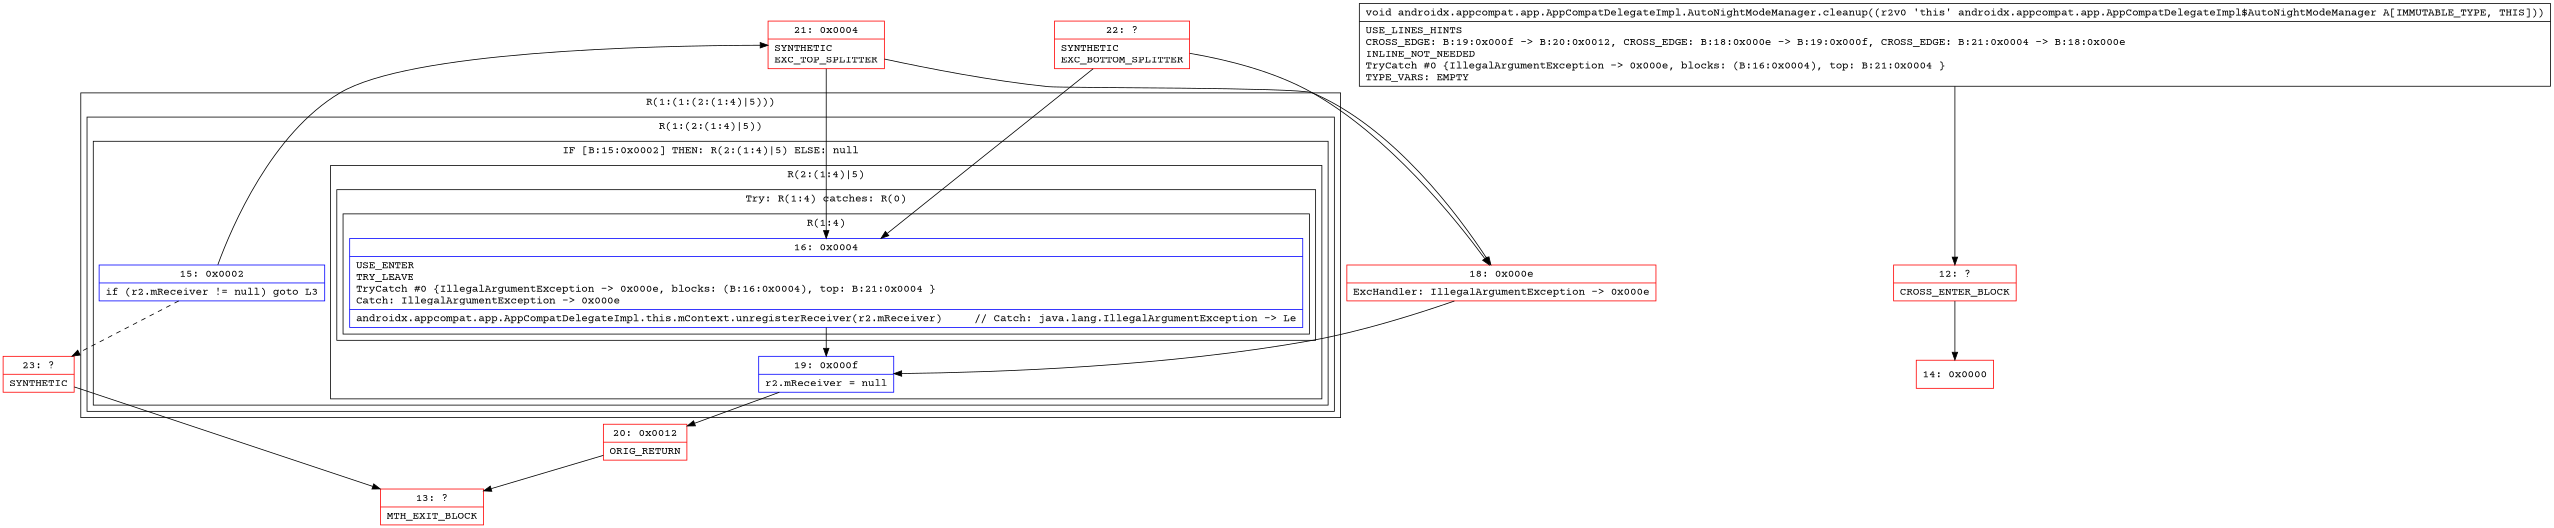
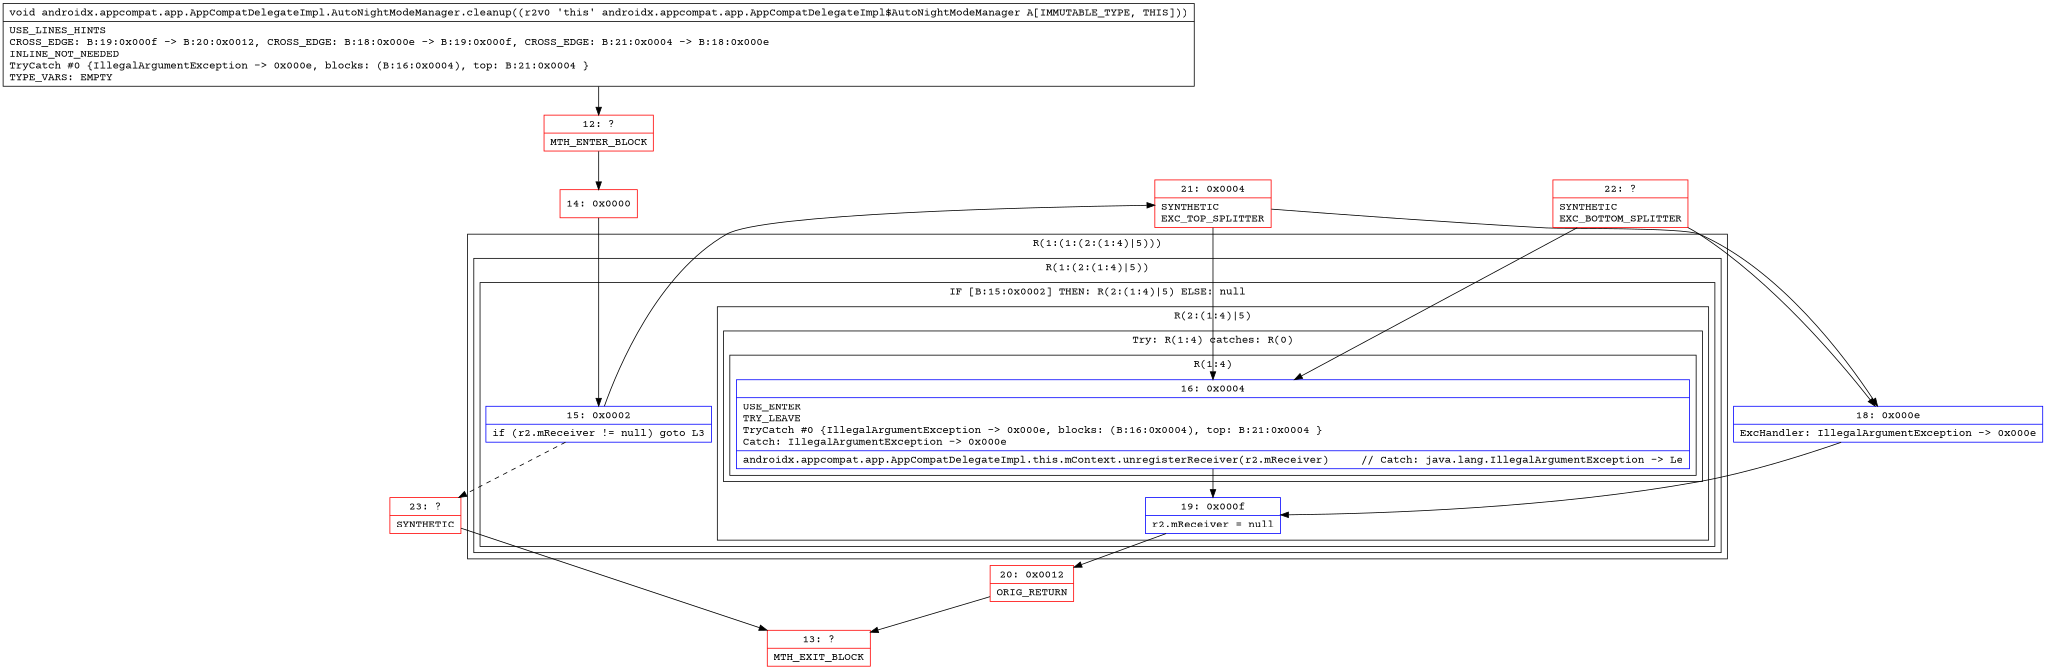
(1501, 283) -> (1888, 424)
(1955, 292) -> (599, 142)
none -> (599, 308)
